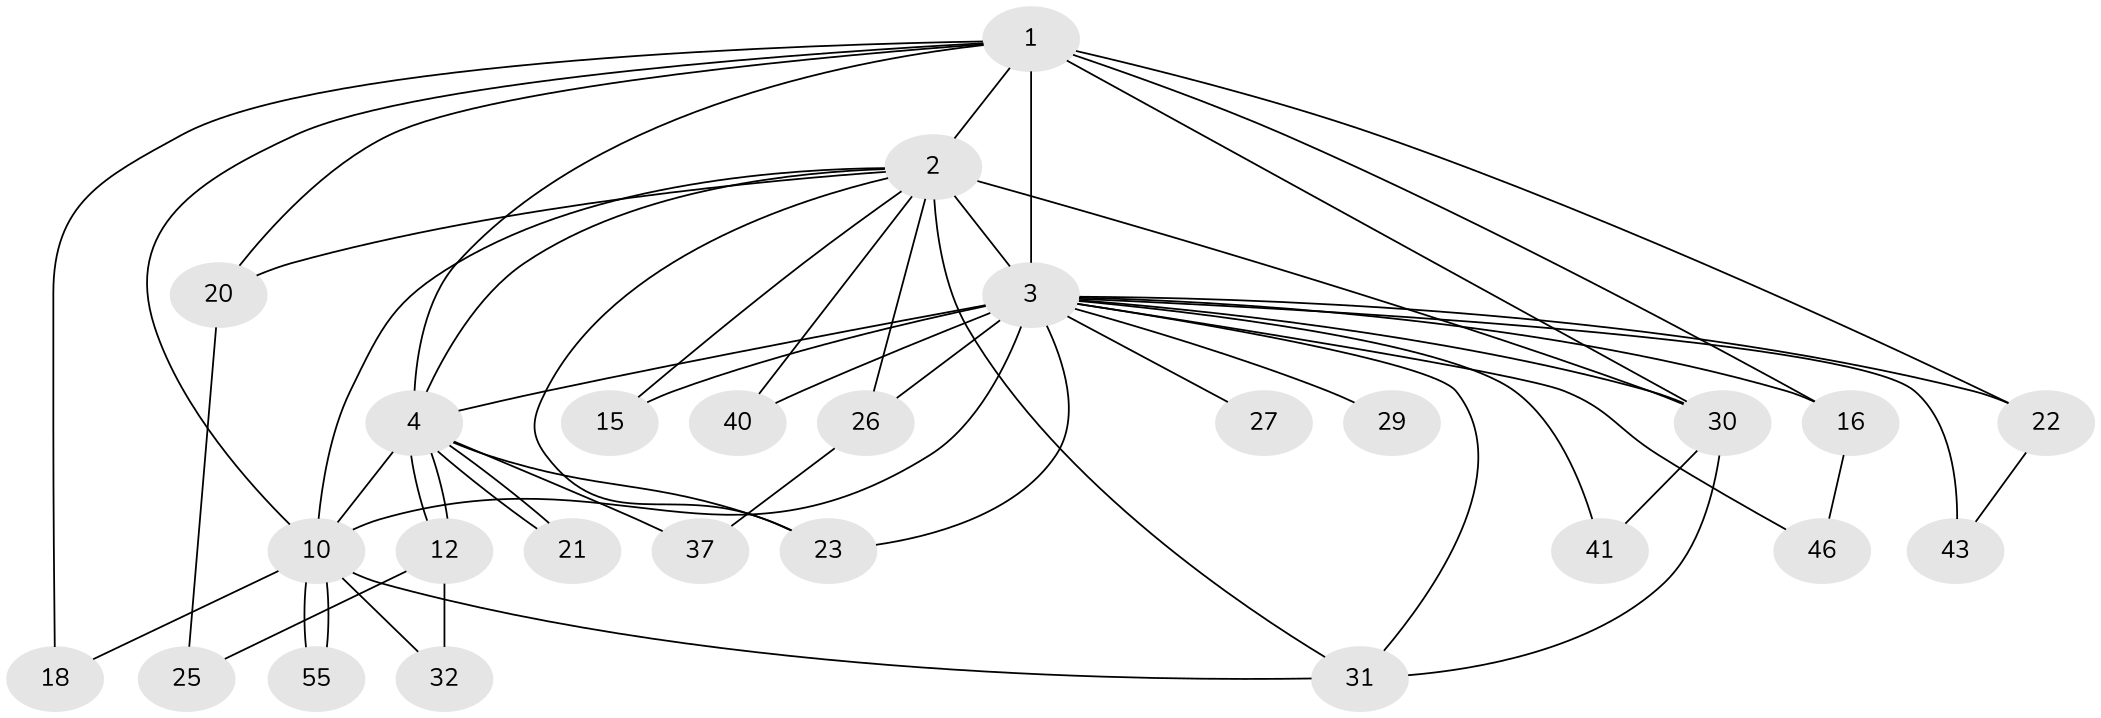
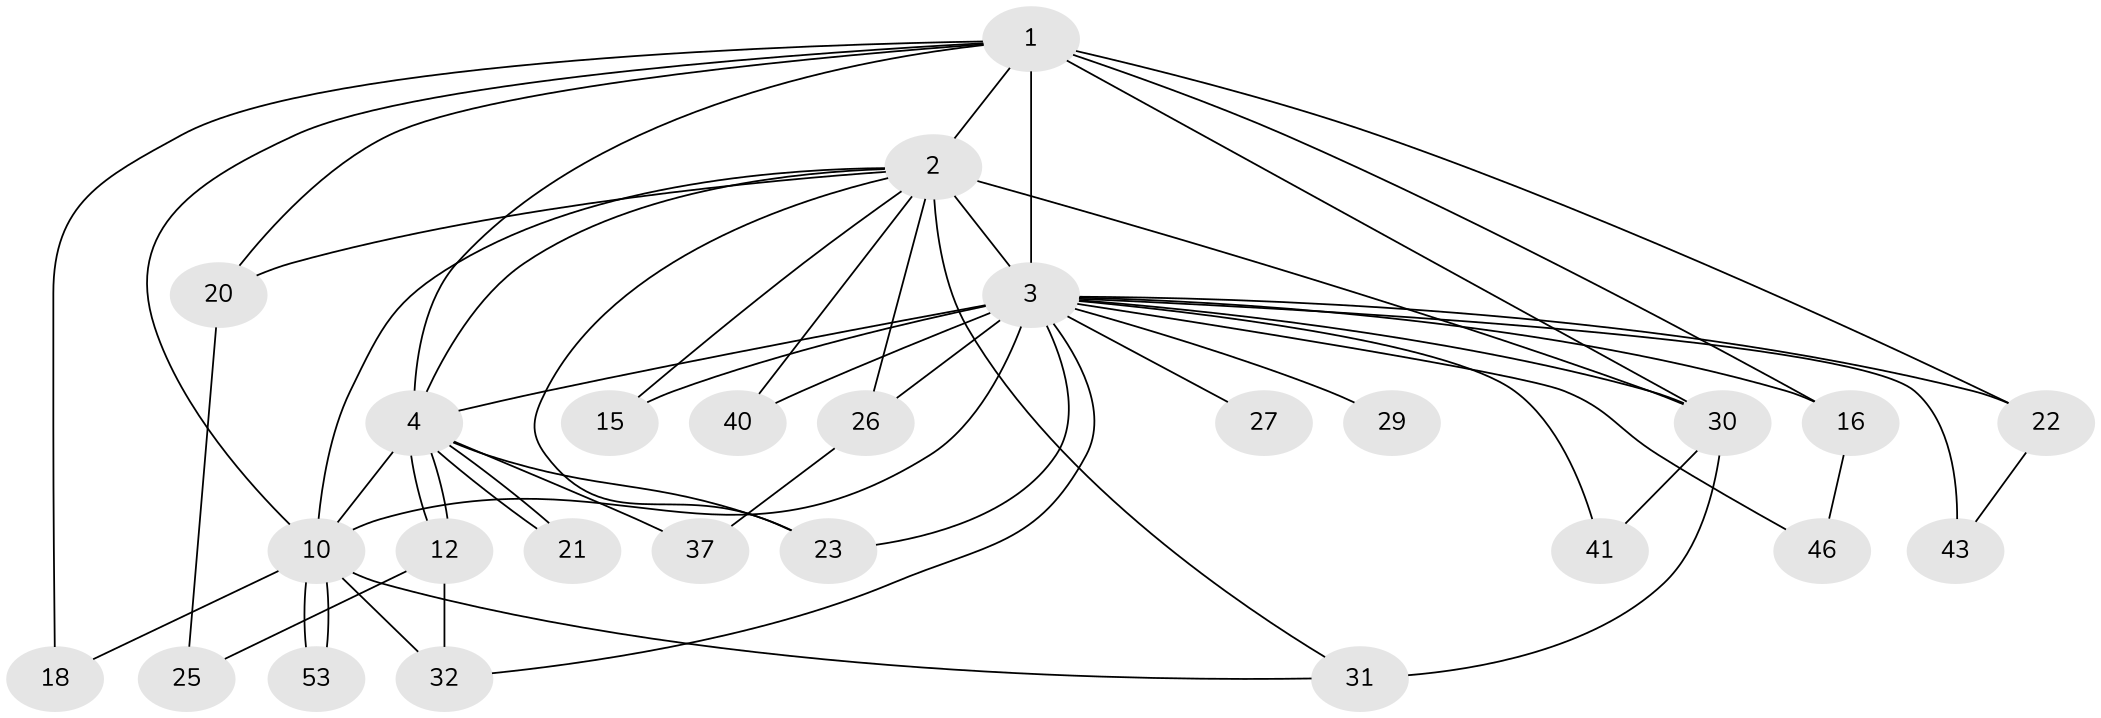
(1411, 370) -> (879, 588)
(316, 679) -> (316, 679)
